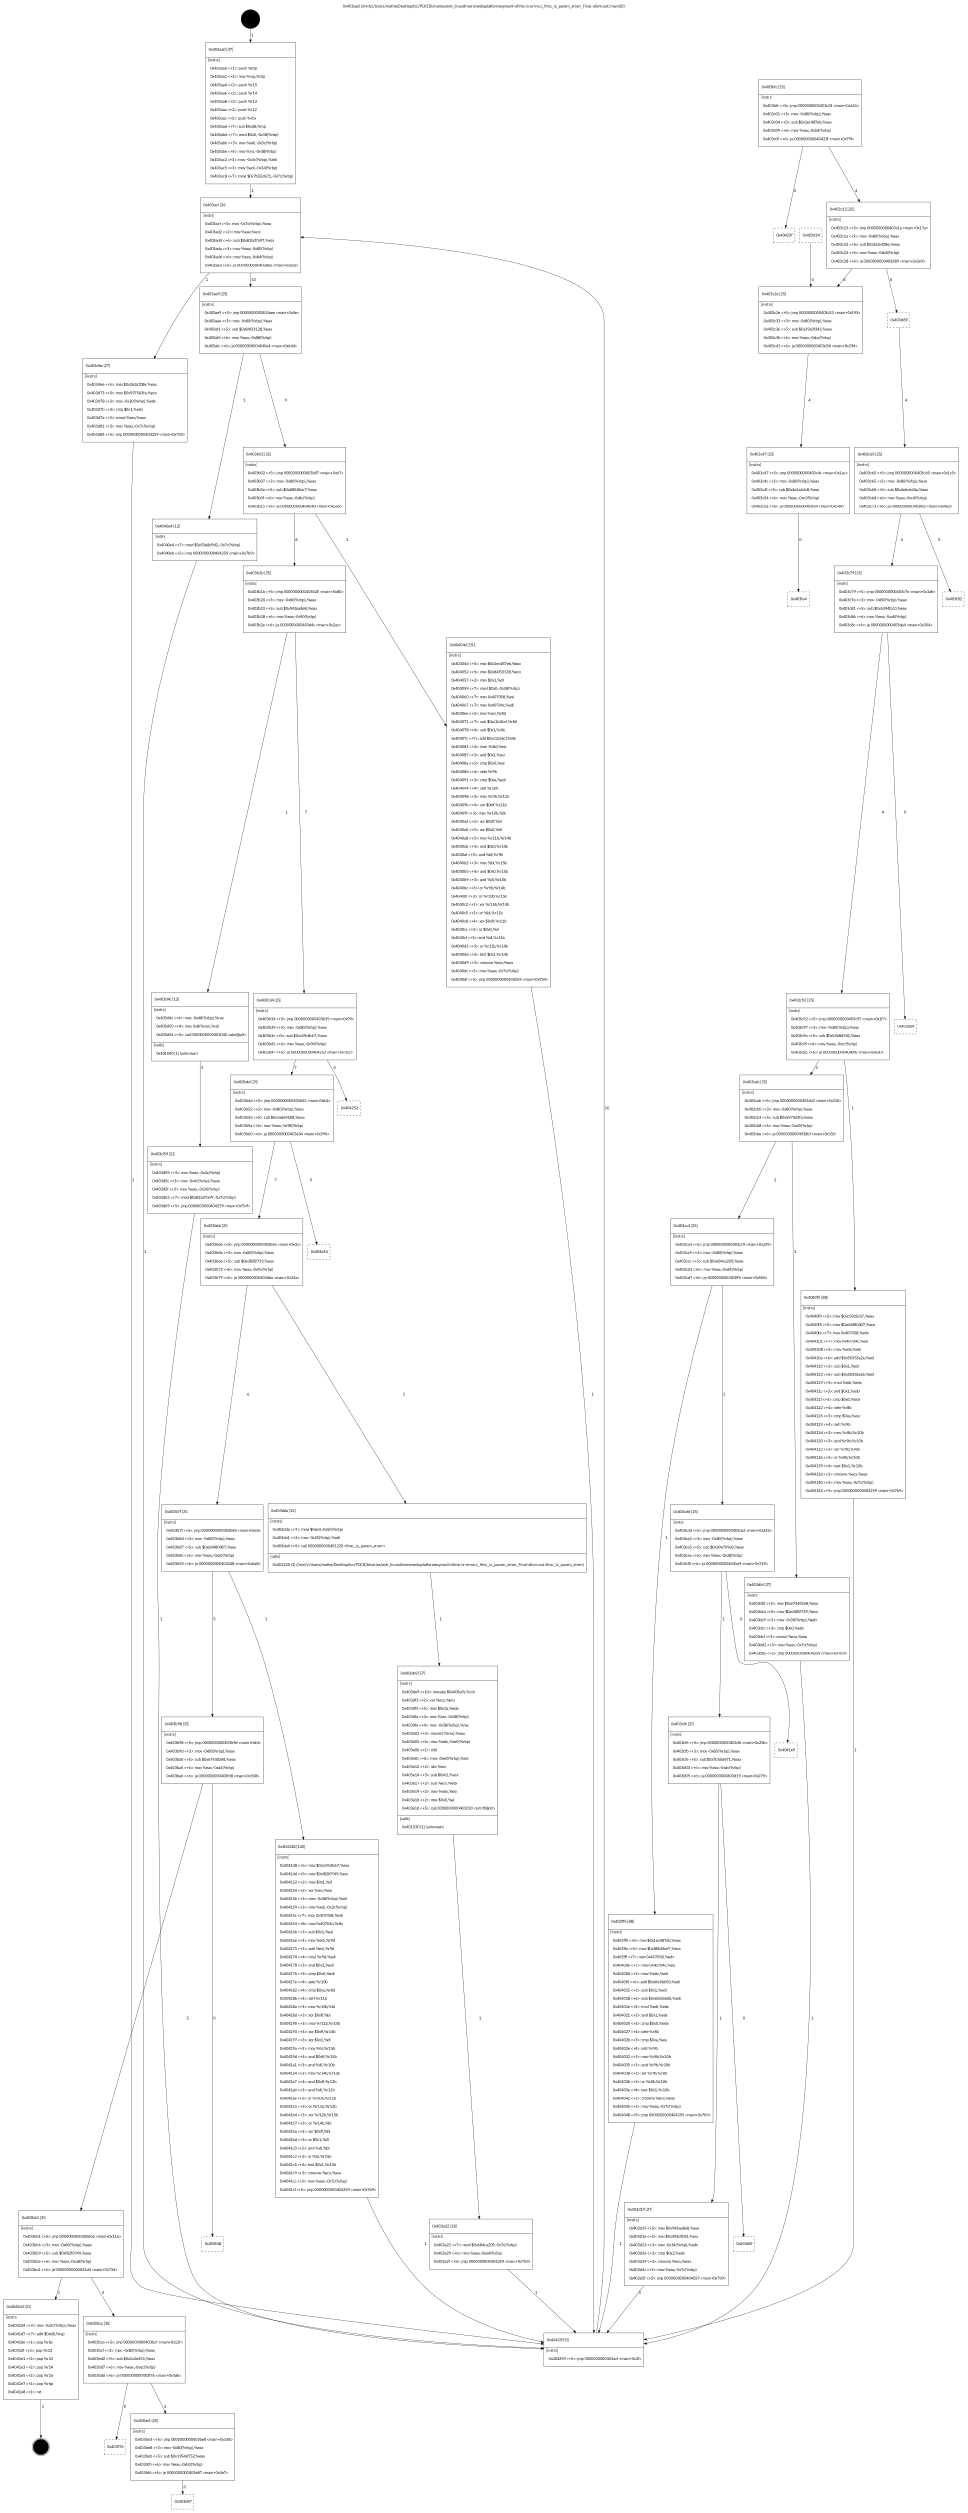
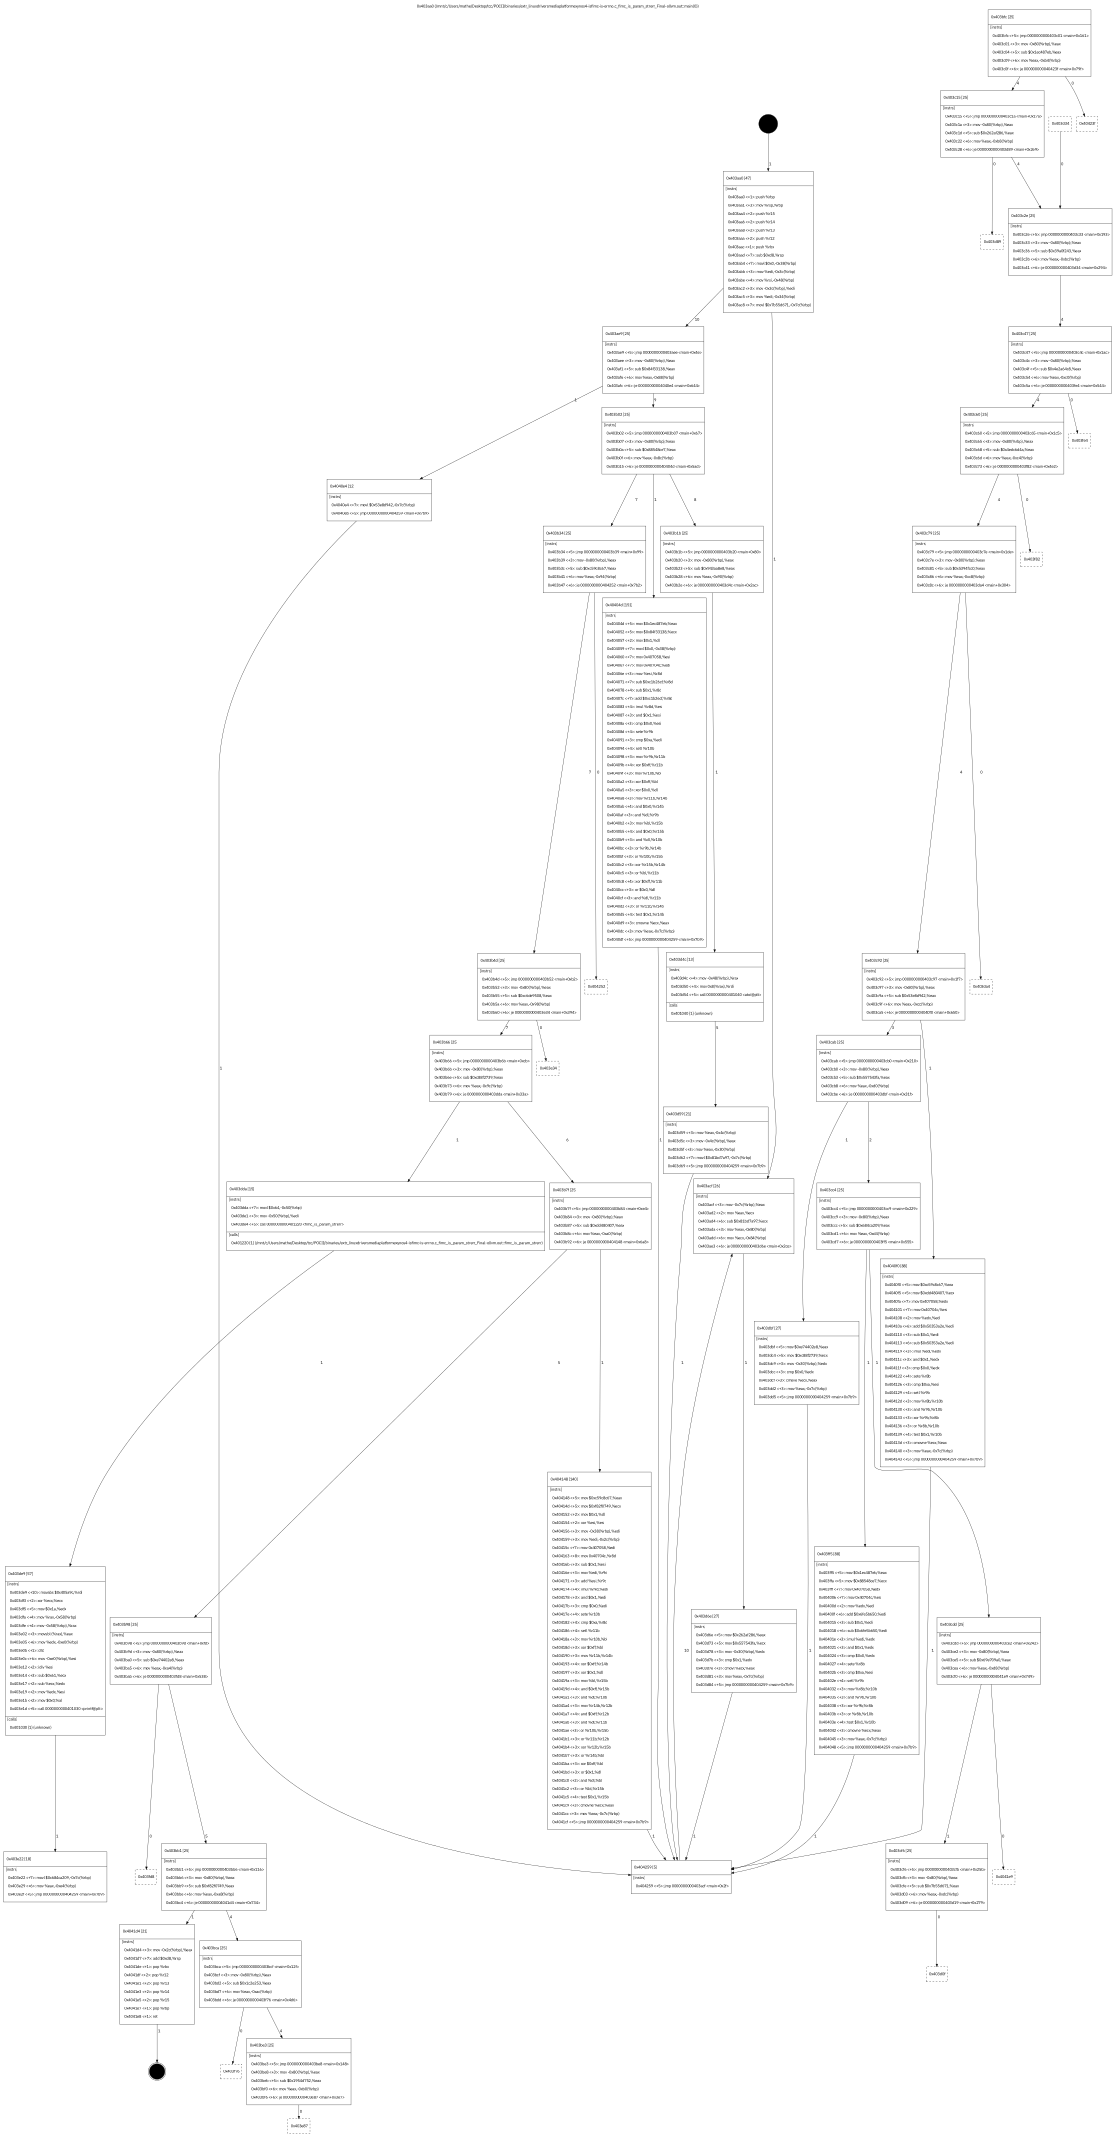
(250, 279) -> (705, 306)
(902, 386) -> (1037, 399)
(300, 812) -> (625, 499)
(676, 2244) -> none
(541, 2300) -> none
